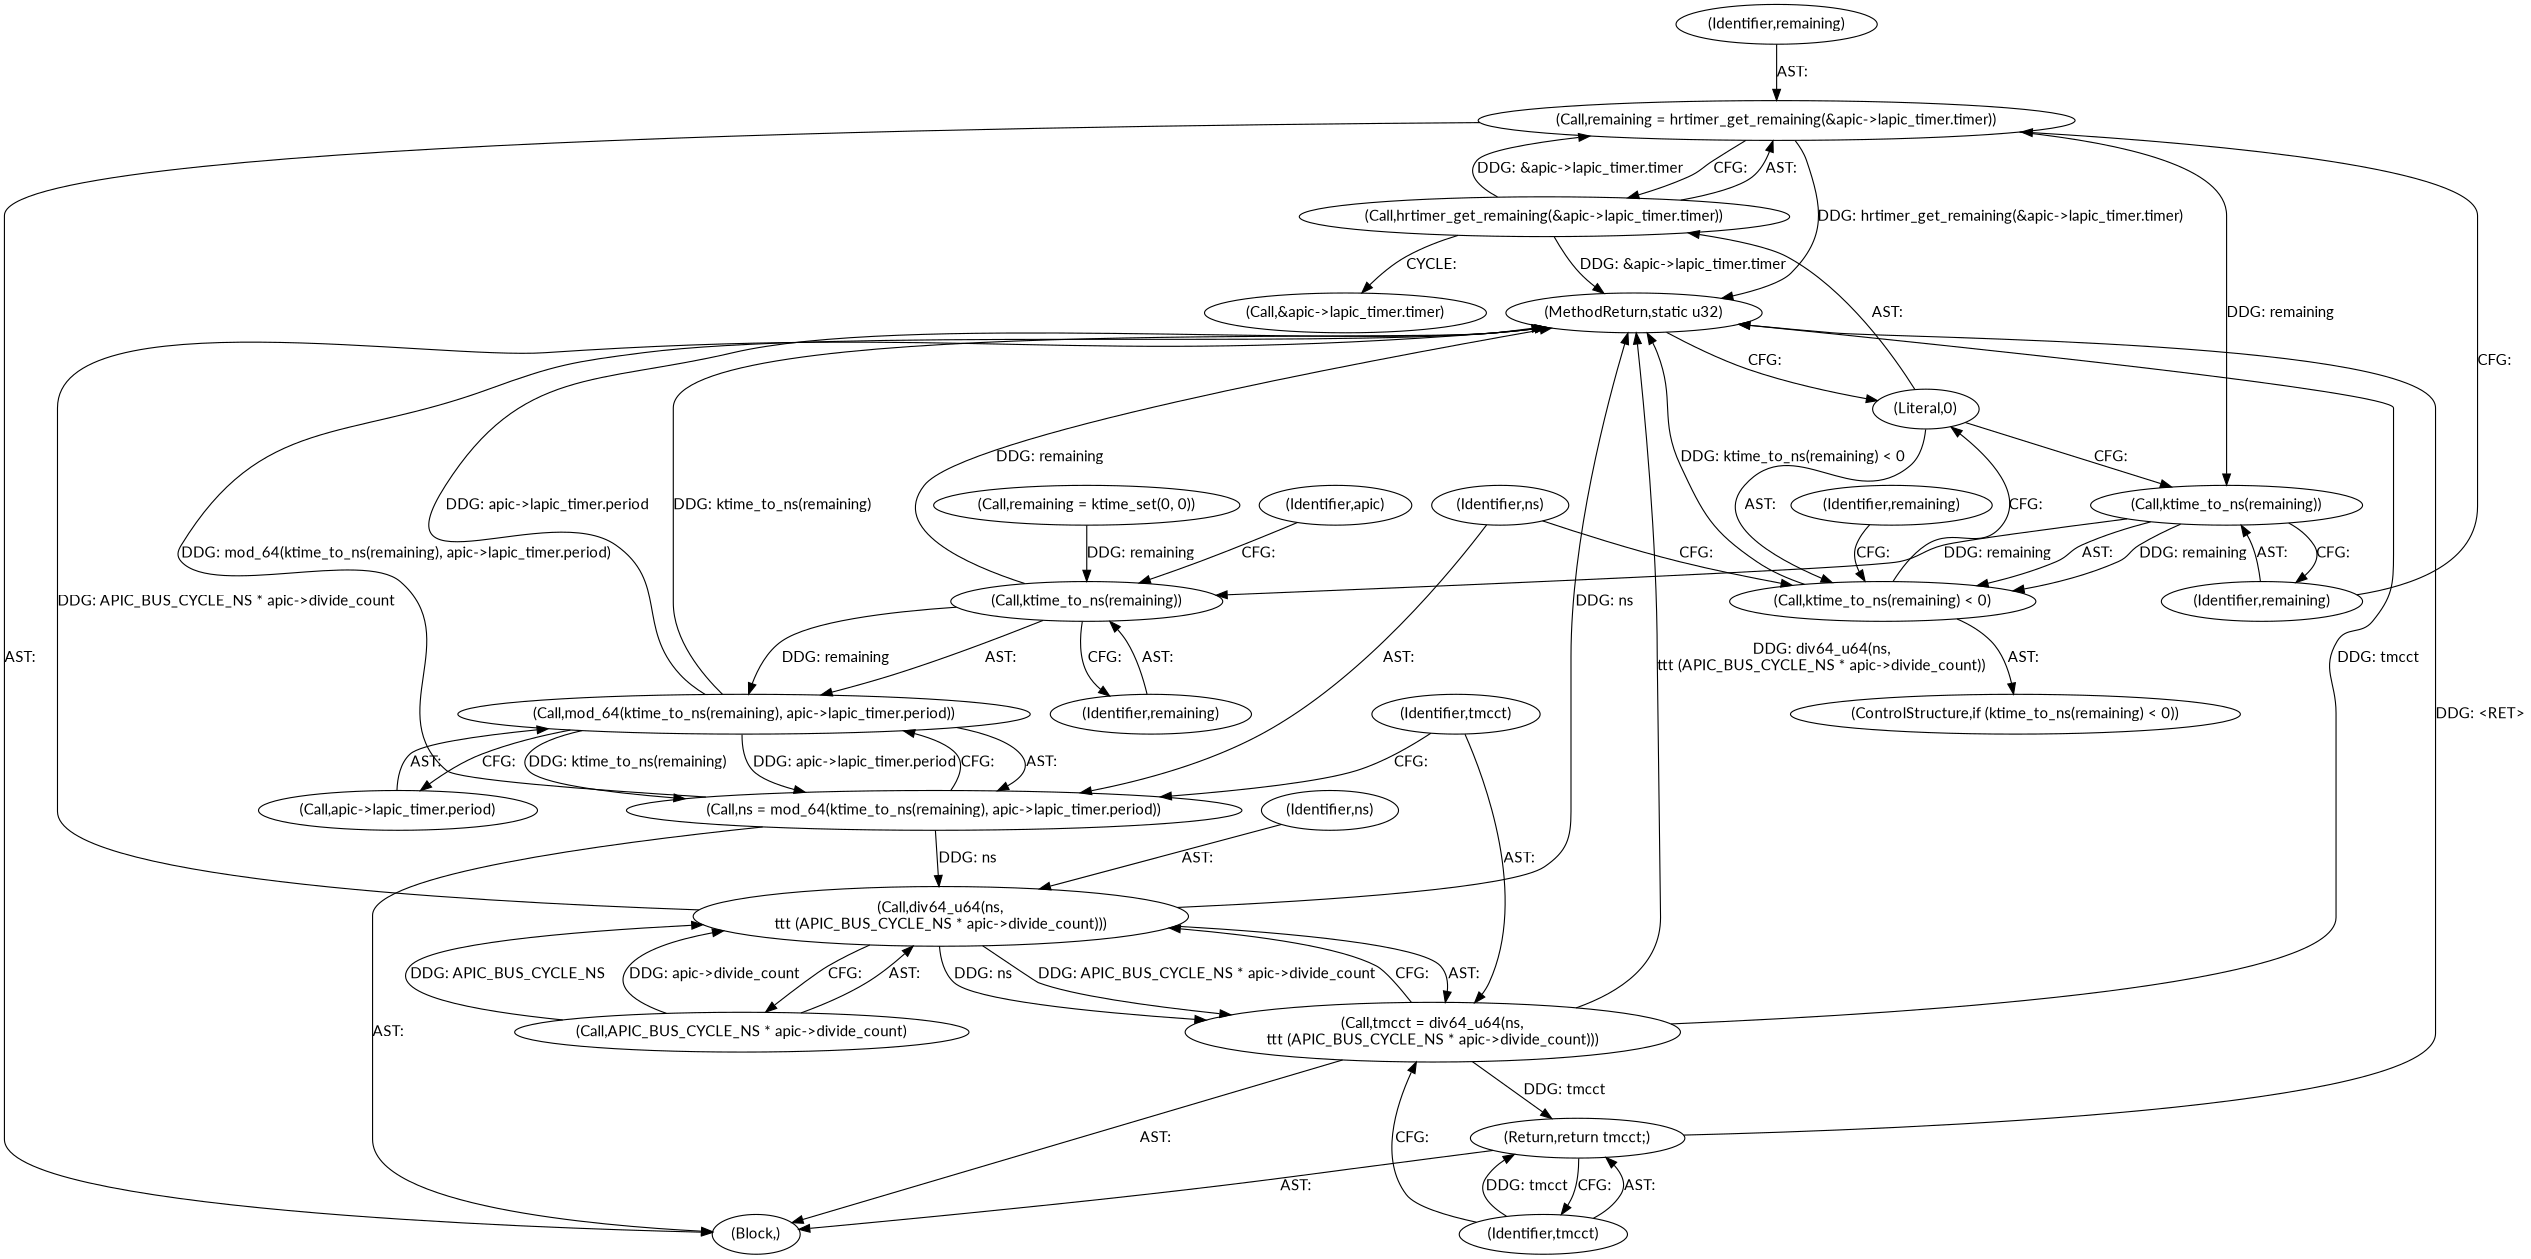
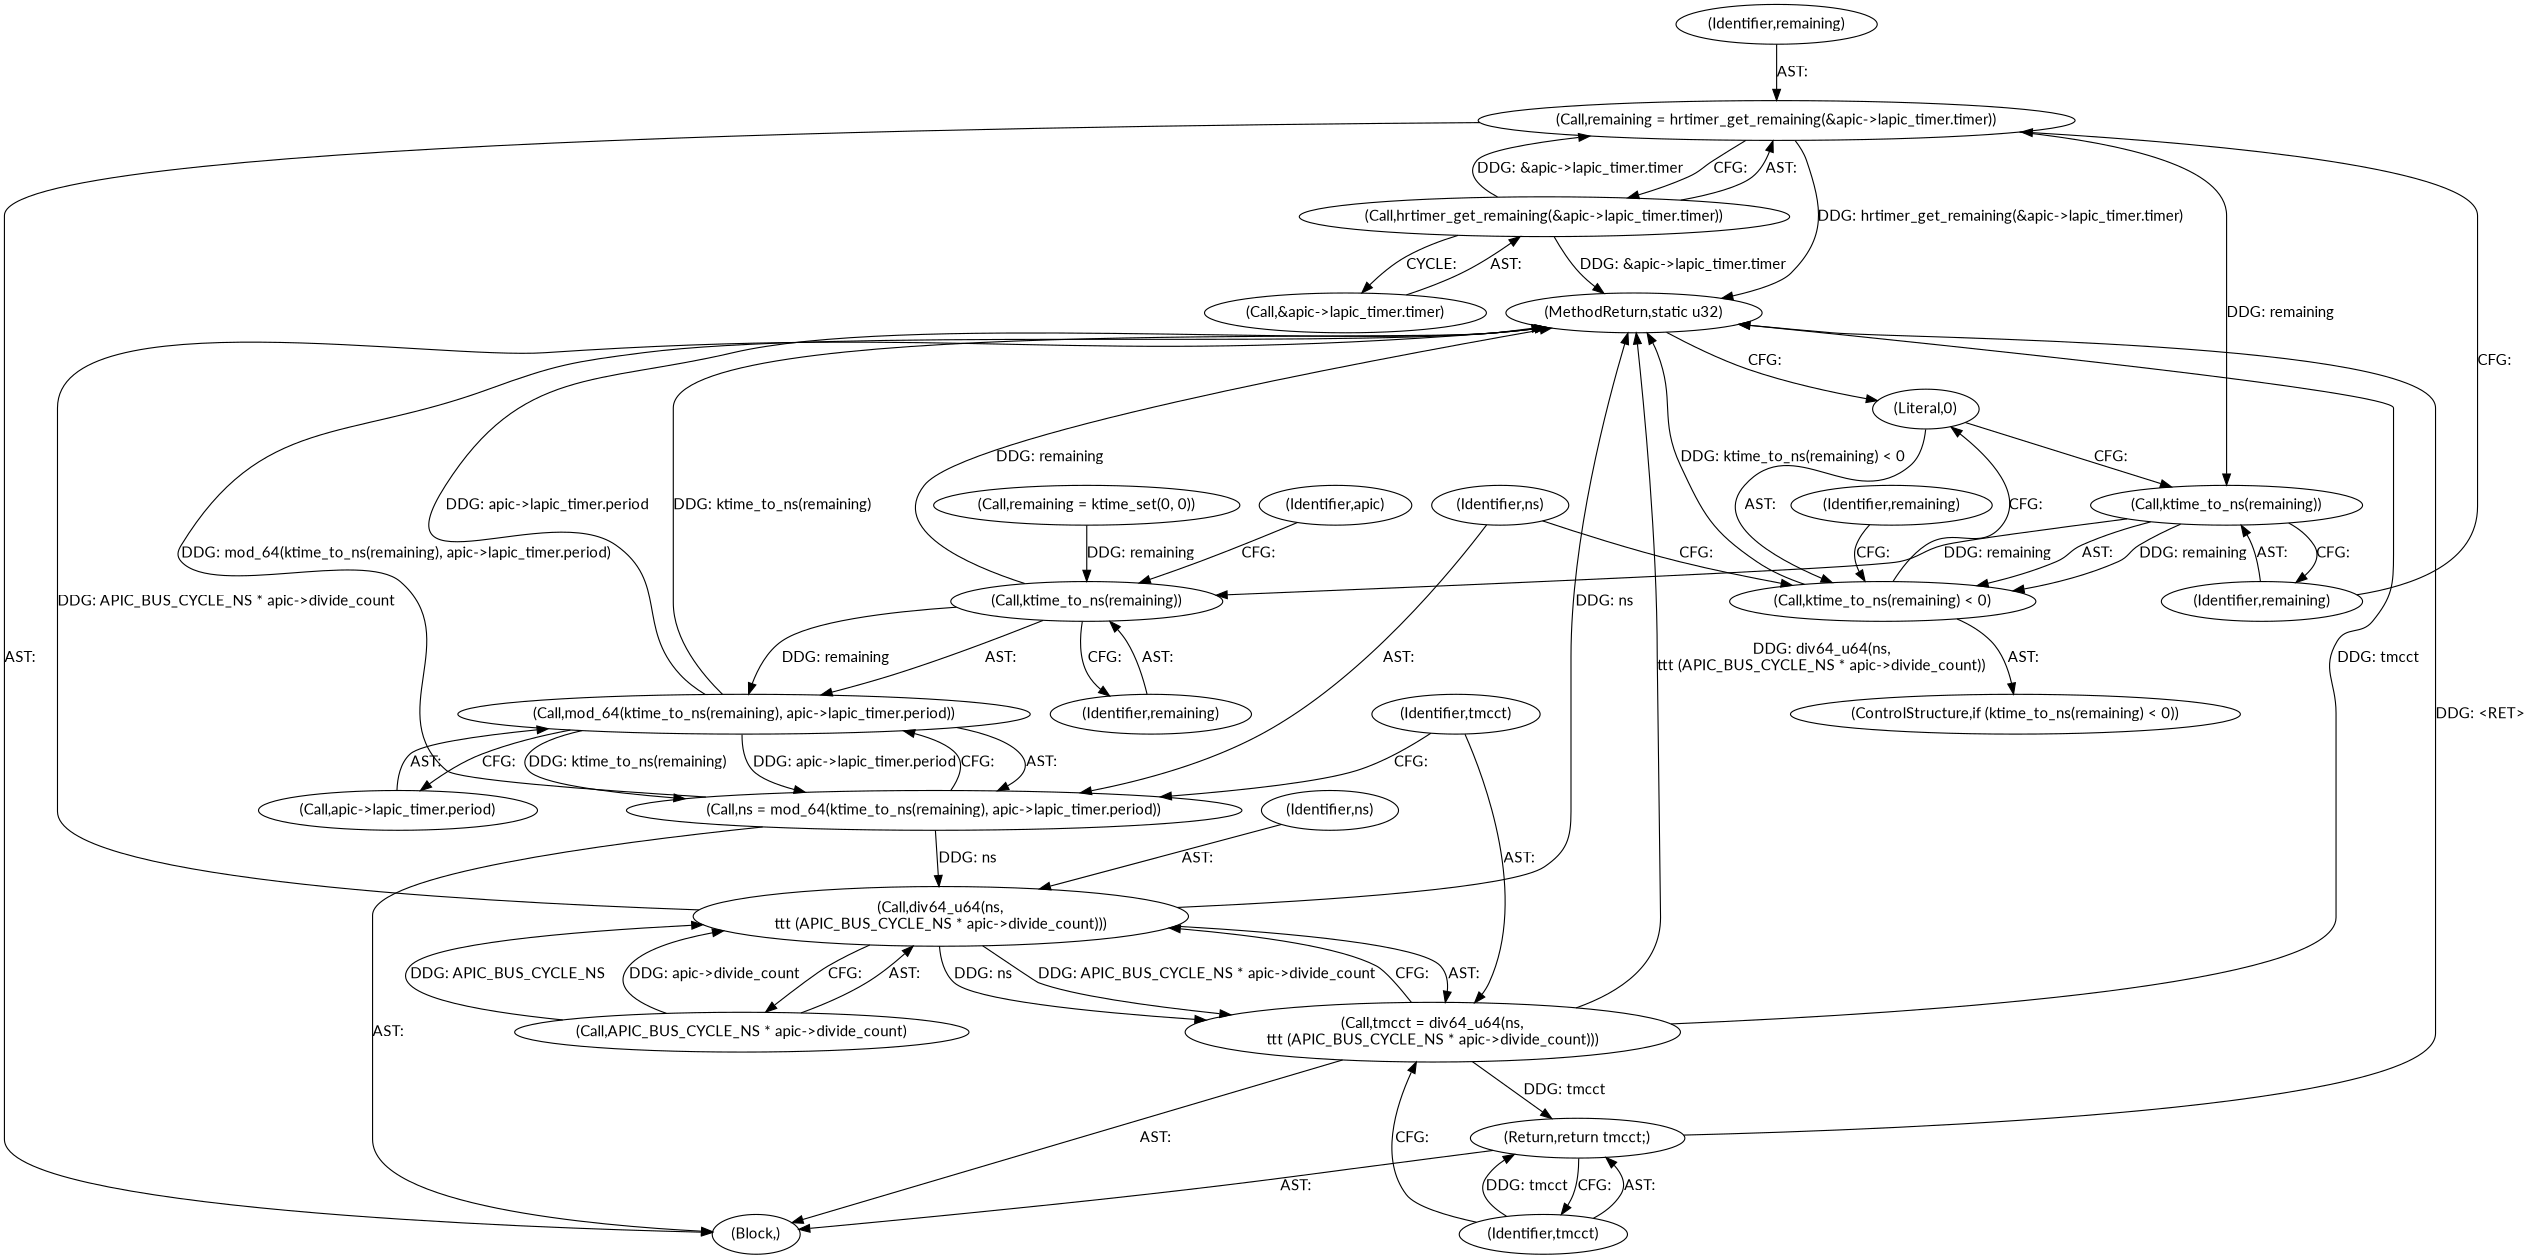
(1826, 284) -> (1461, 273)
